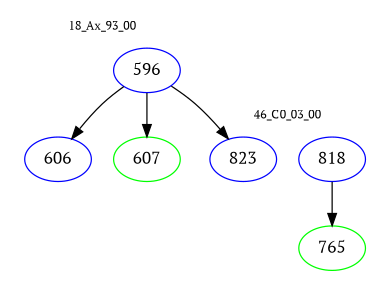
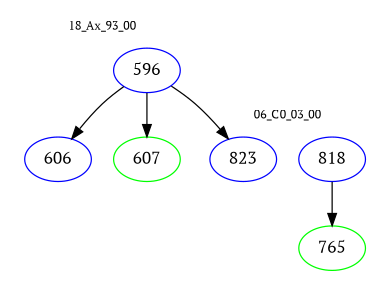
(288, 115) -> (288, 115)
